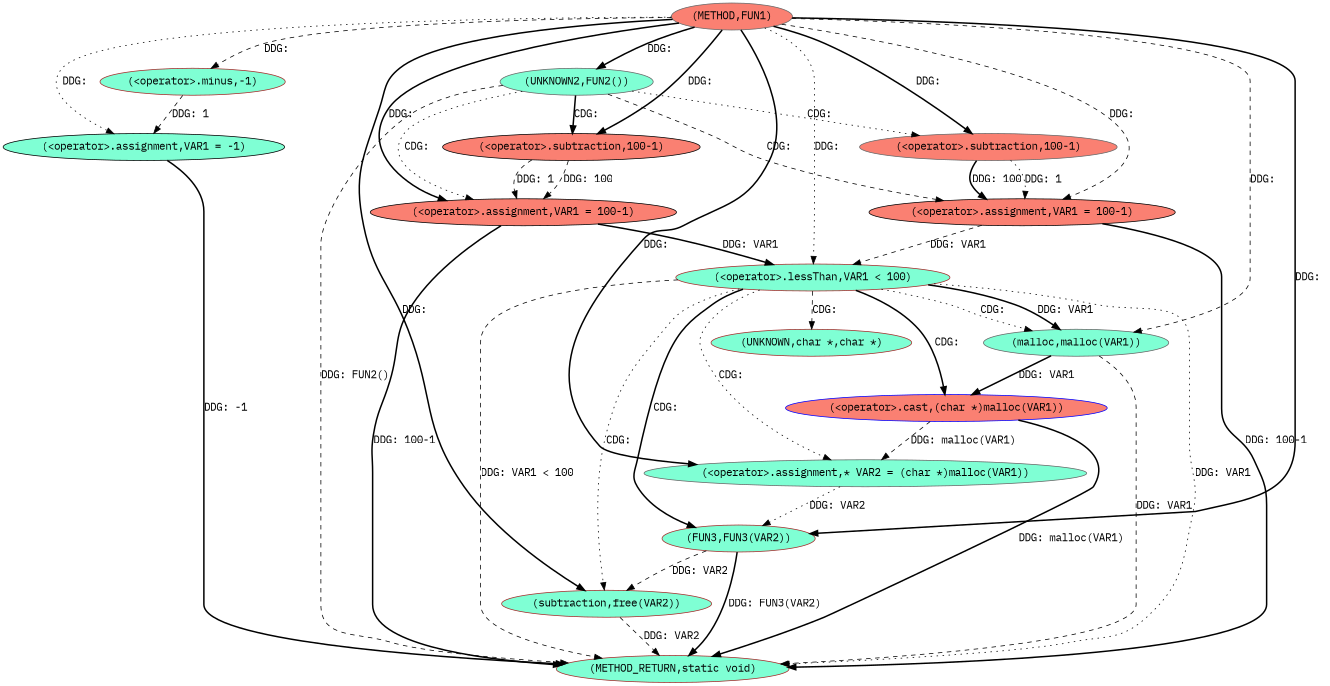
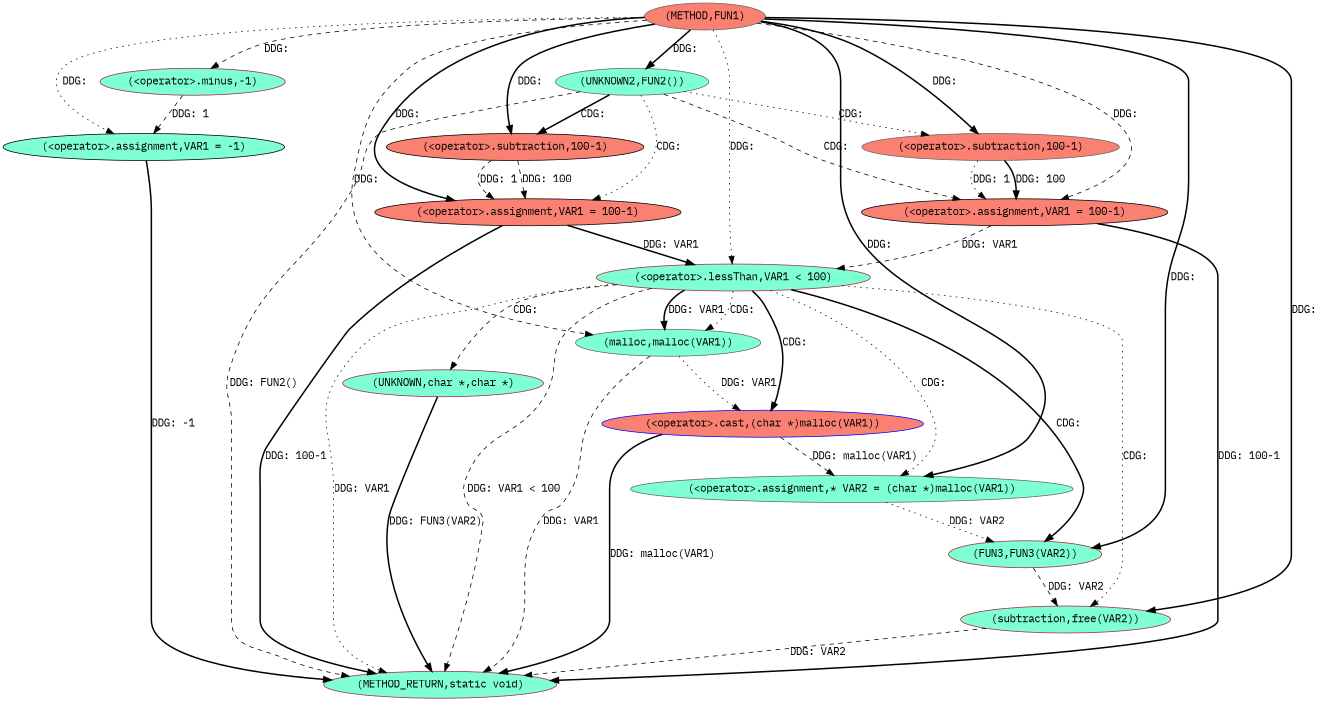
(1015, 374) -> (705, 383)
(724, 605) -> (388, 530)
